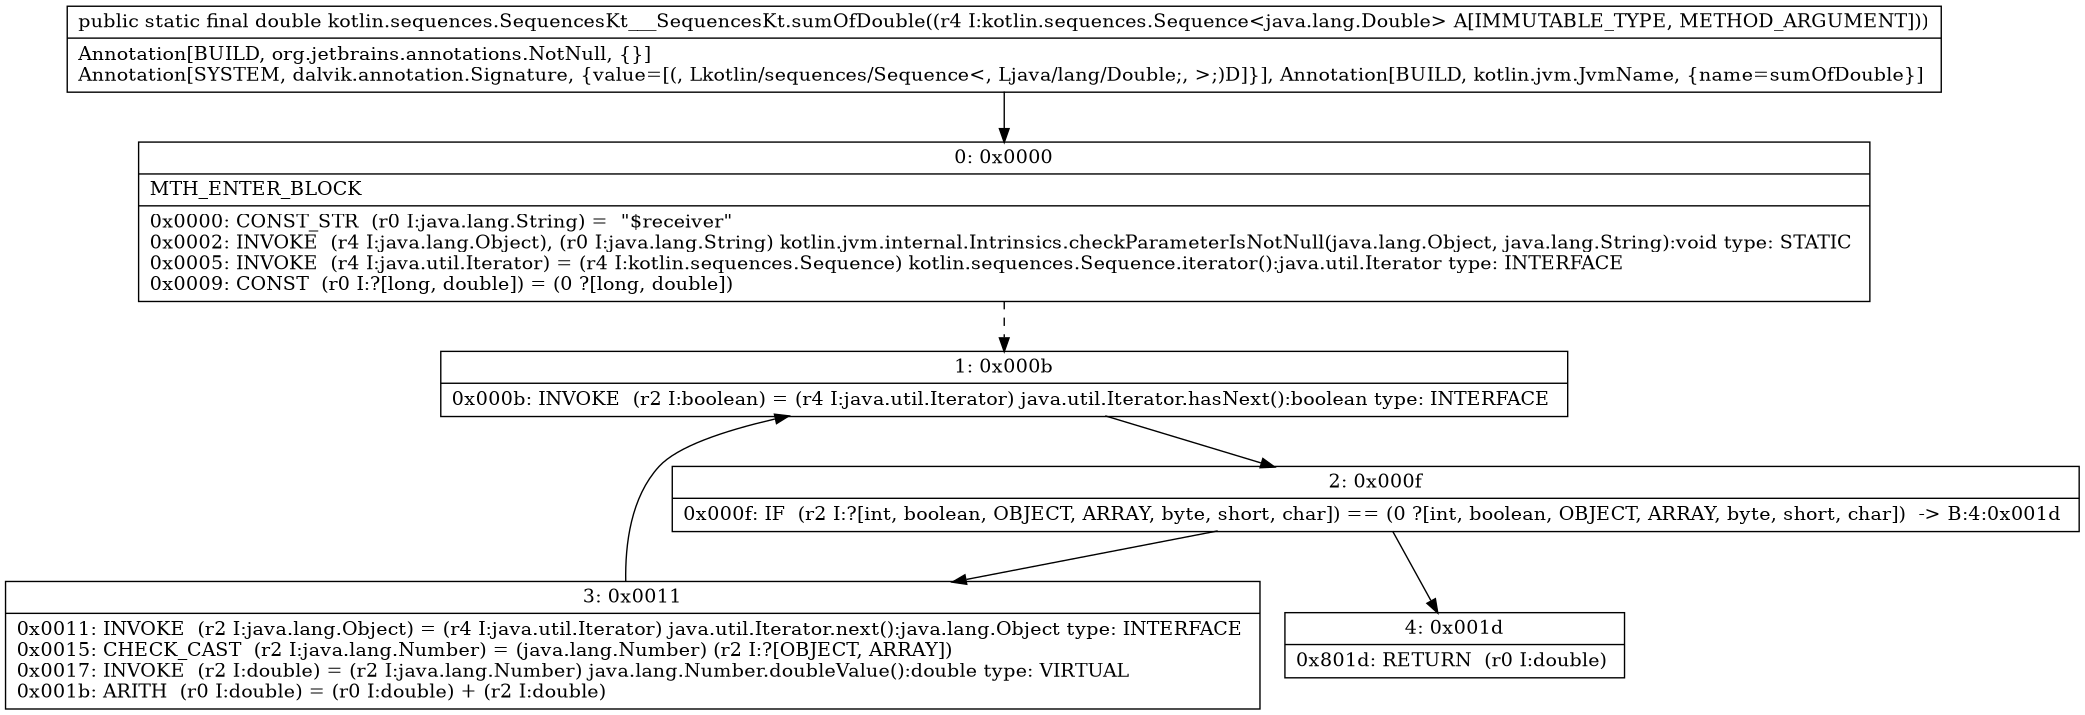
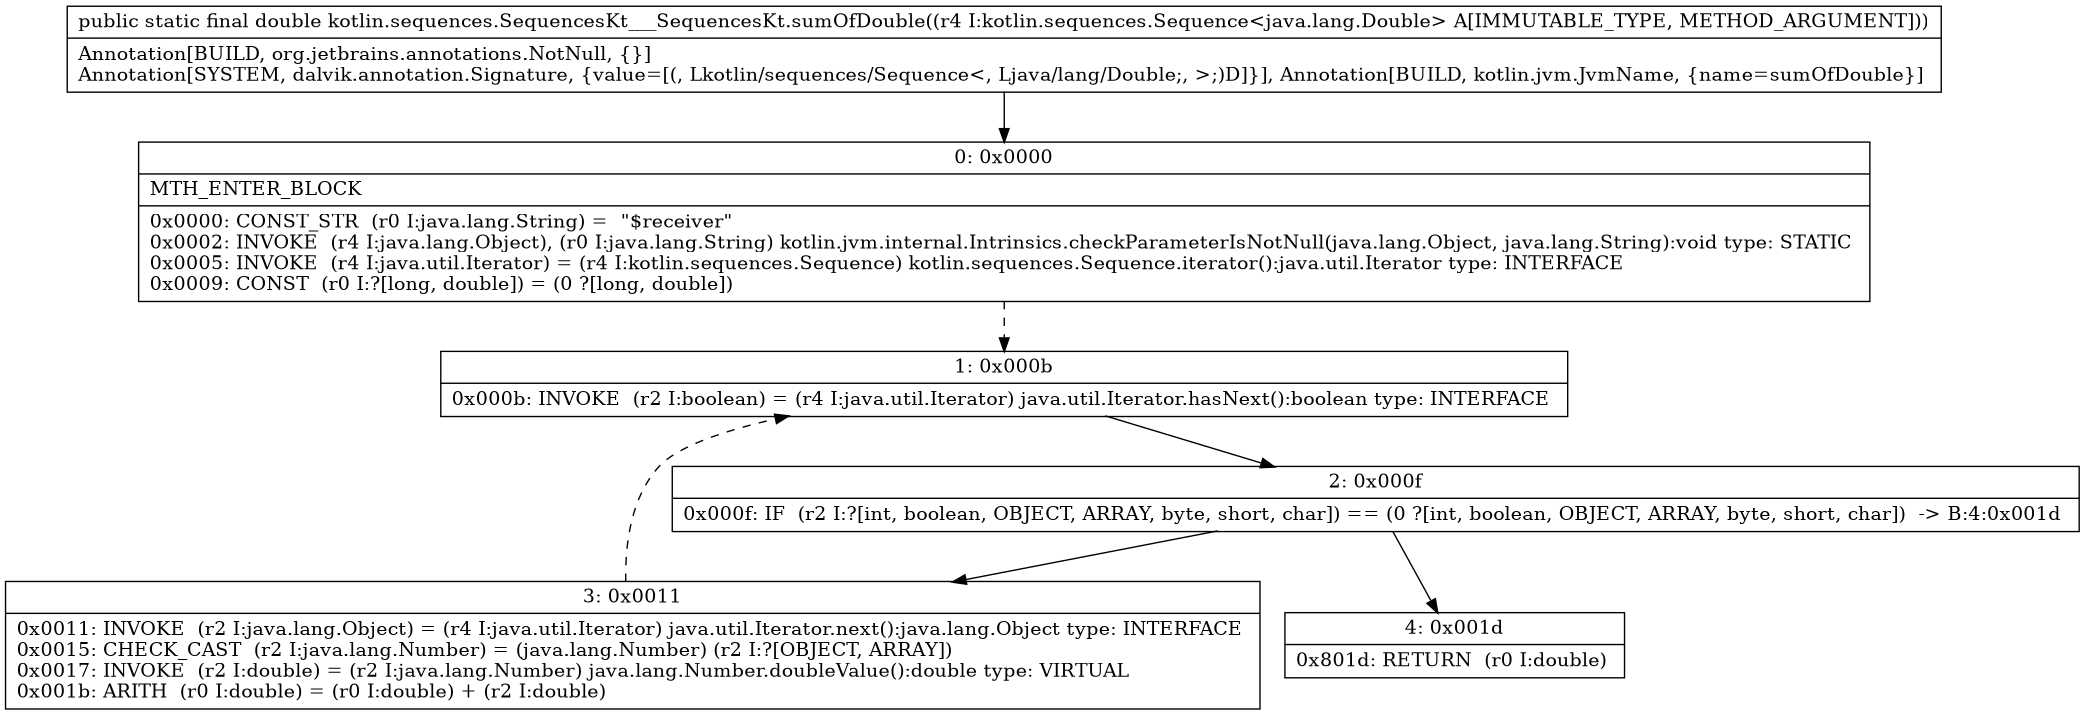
(660, 465) -> (660, 465)
